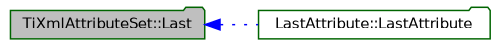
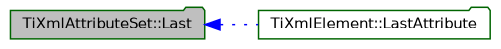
(374, 25) -> (374, 25)
